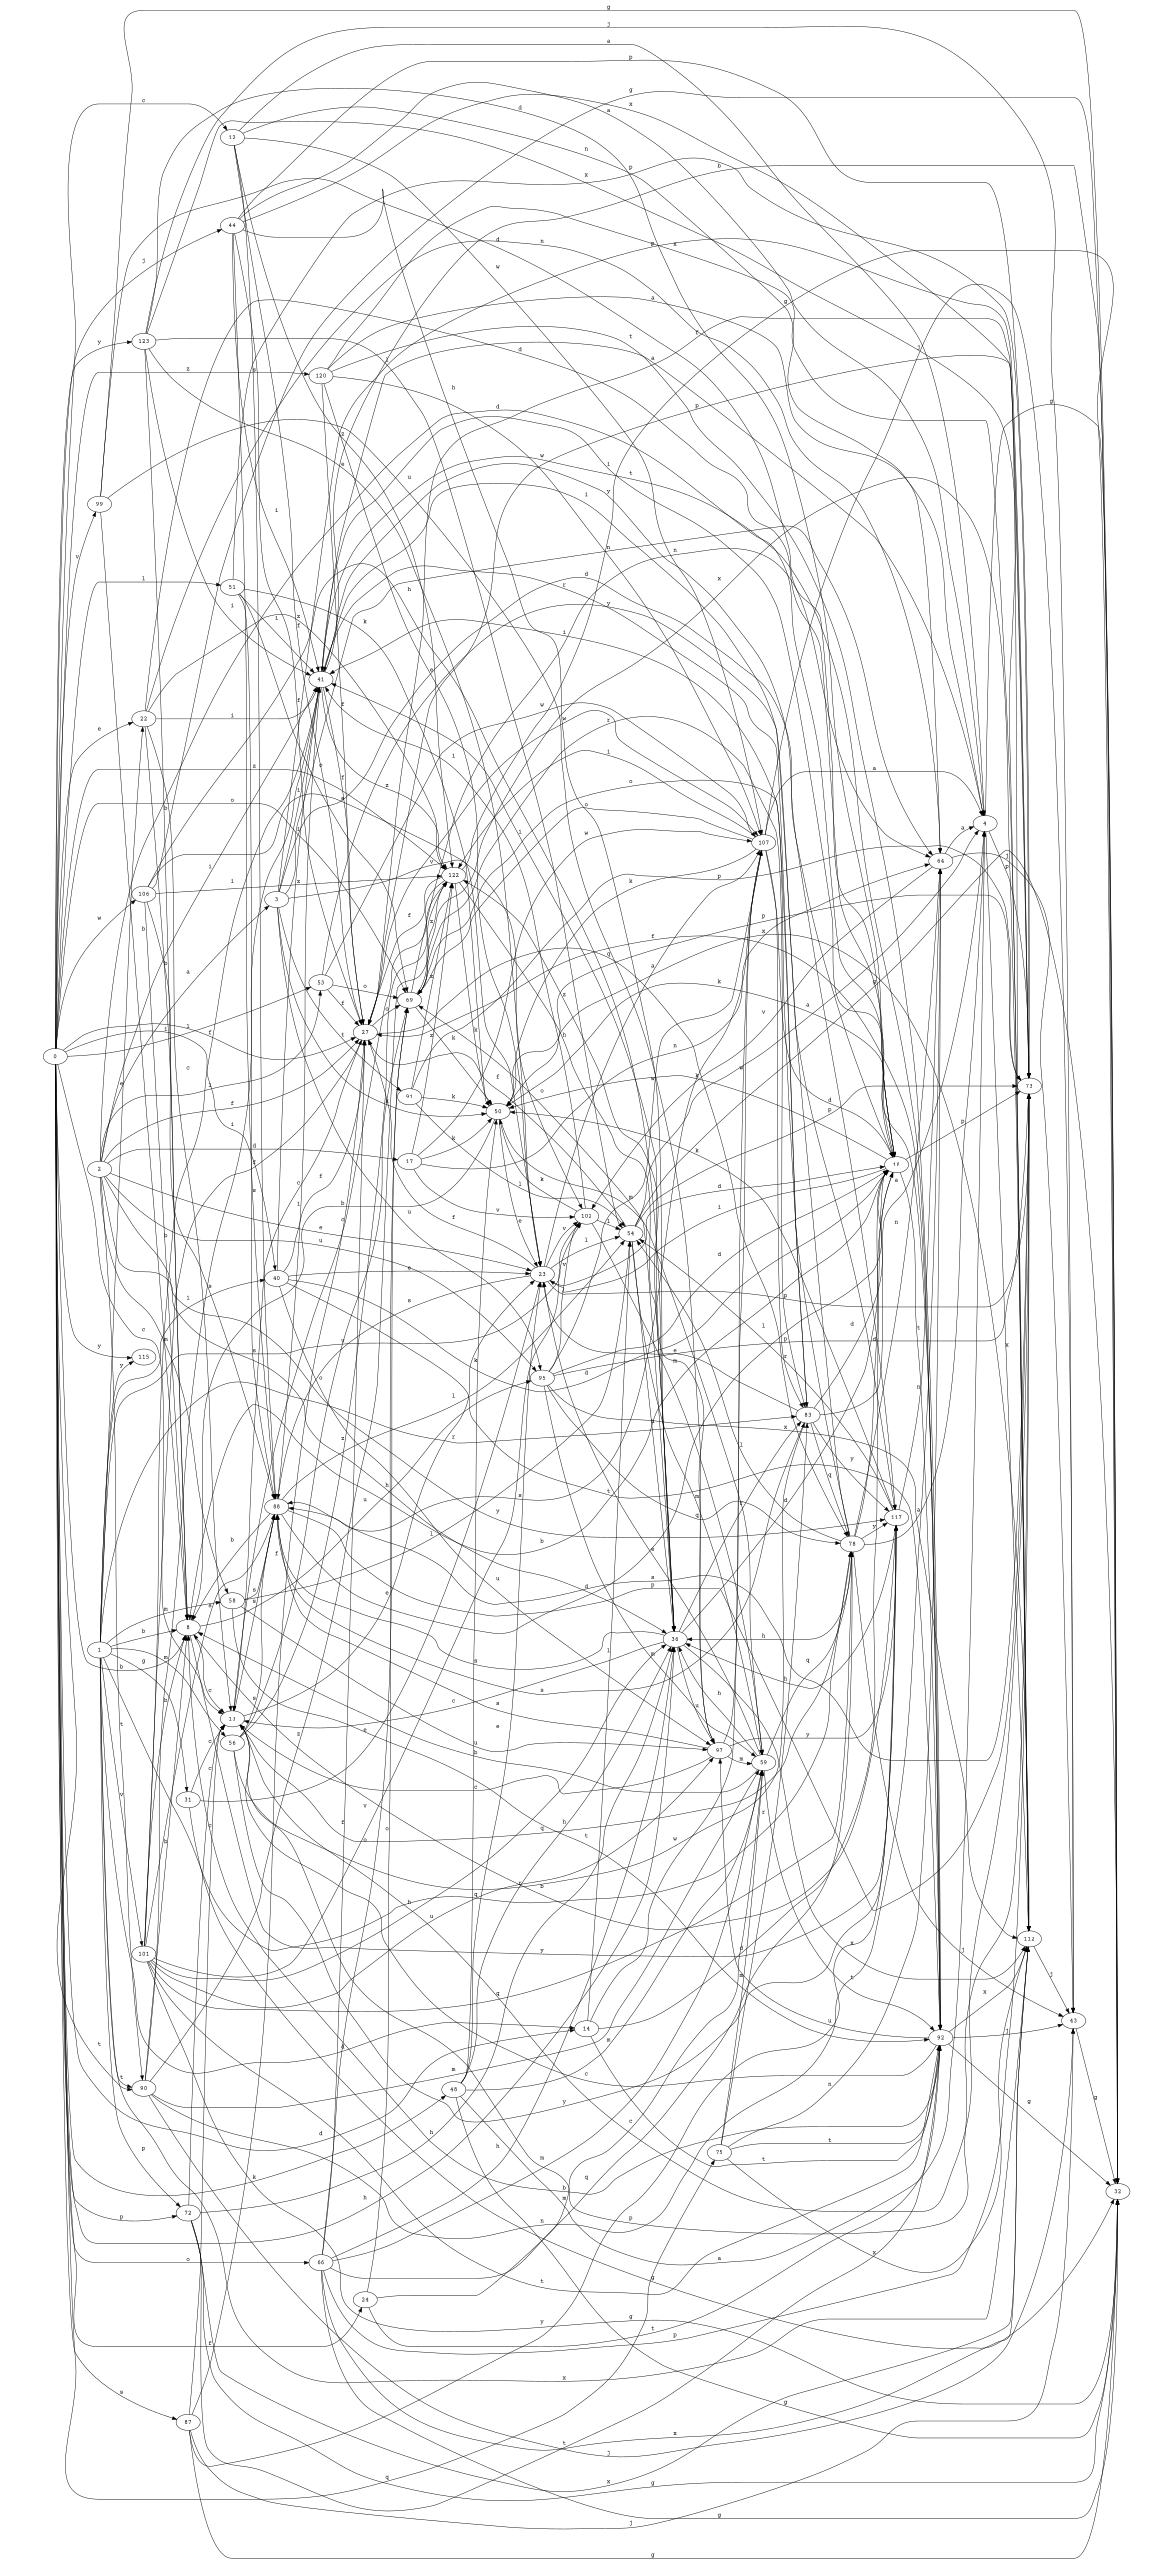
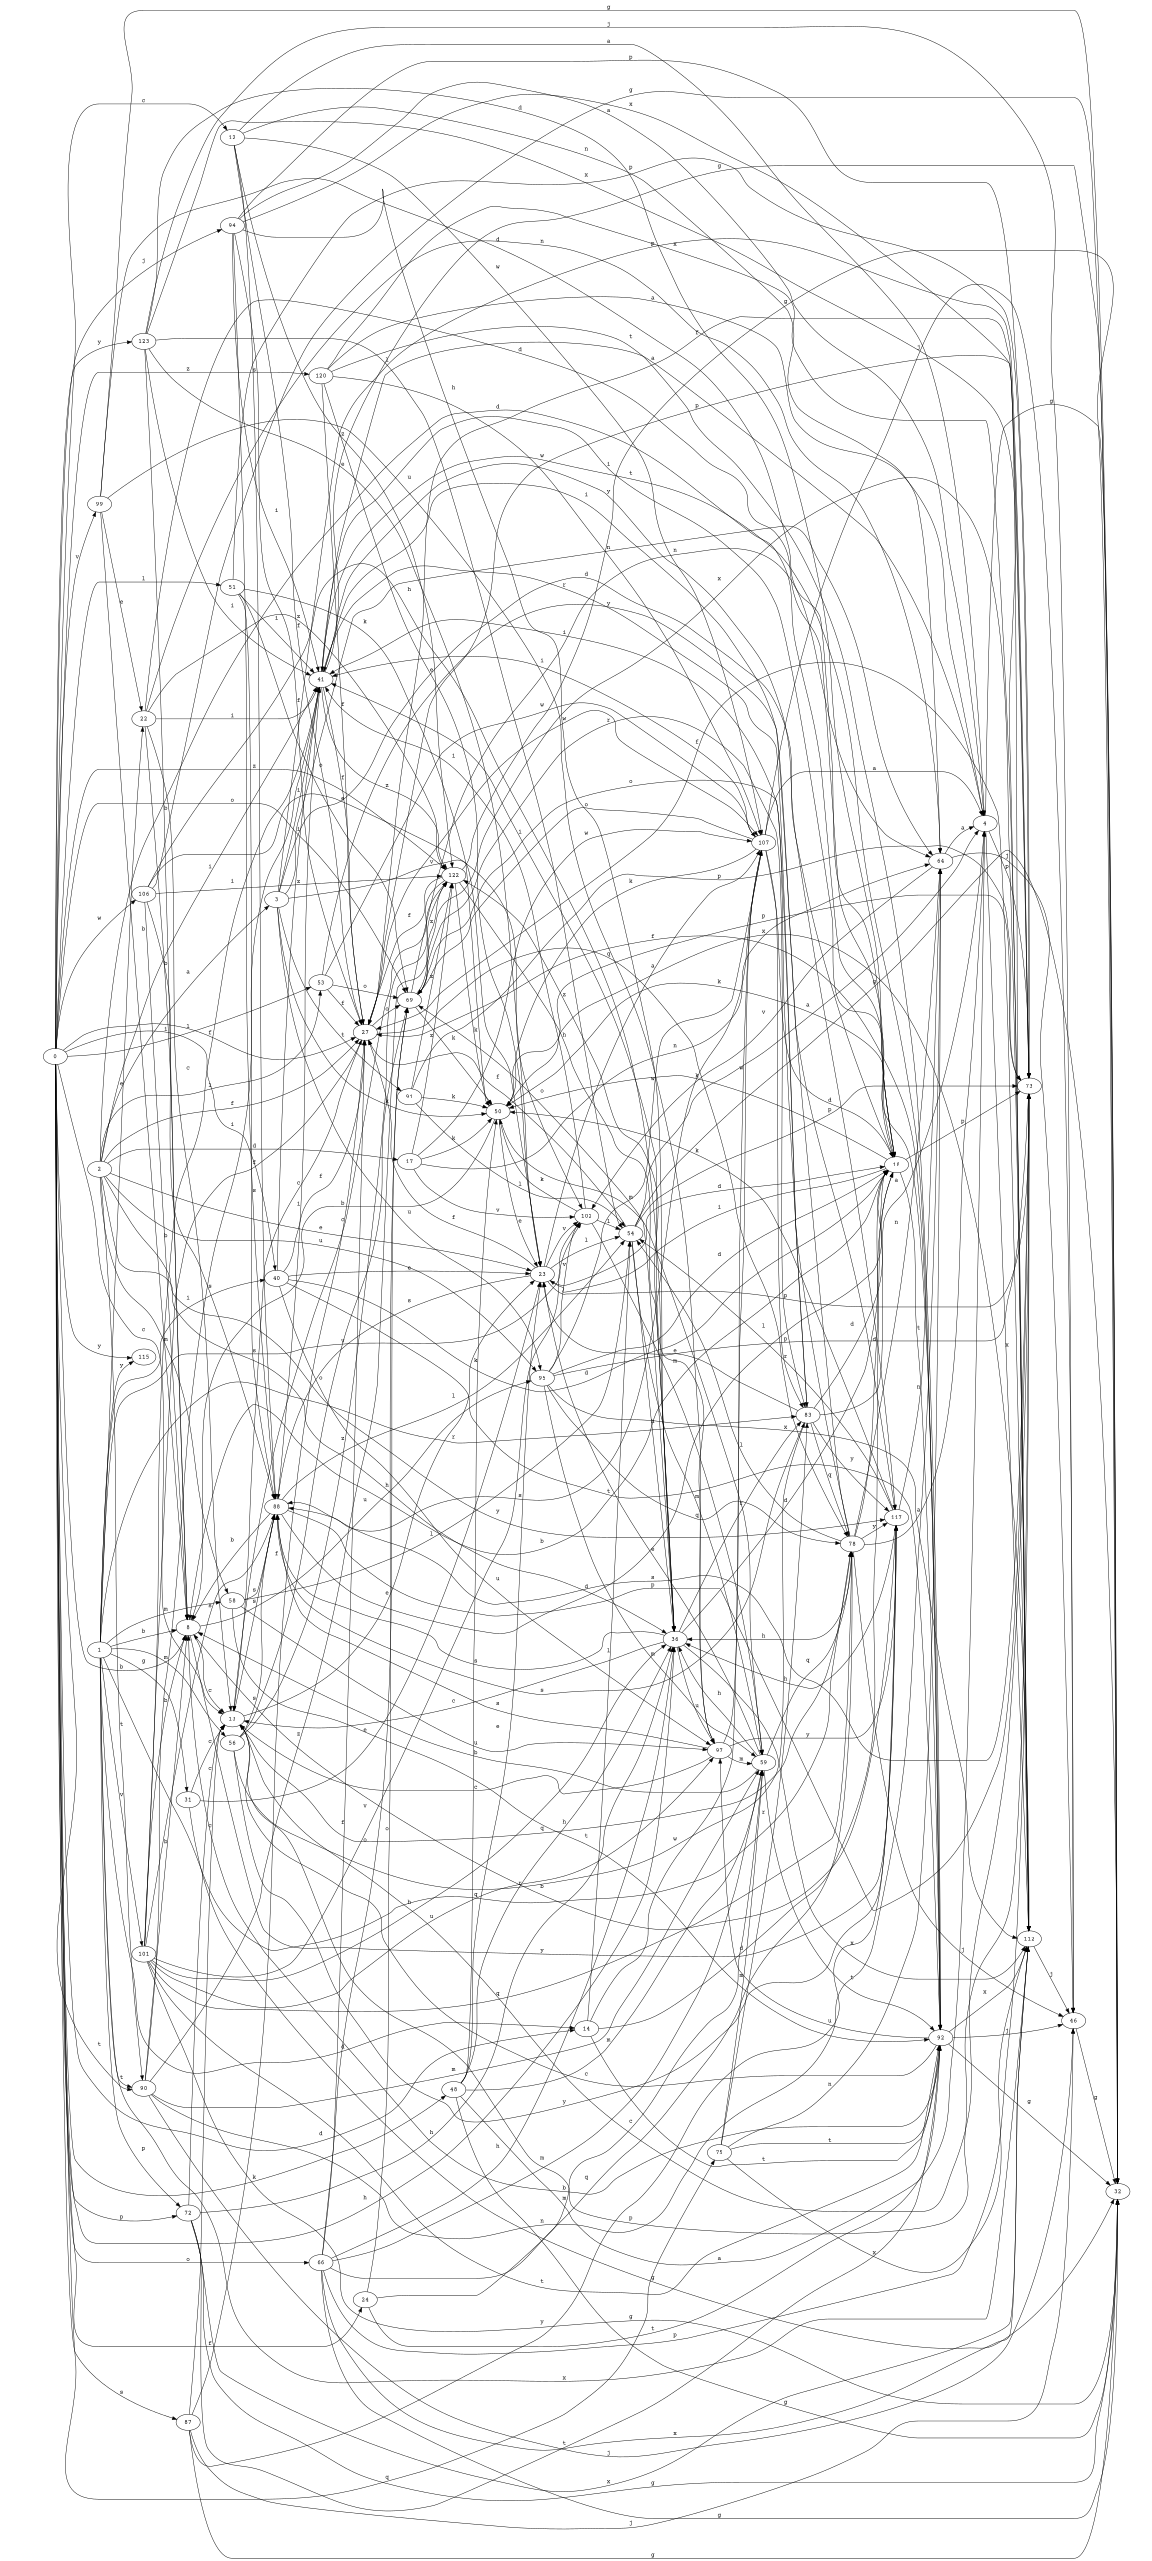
(719, 166) -> (719, 166)
(232, 226) -> (232, 226)
(595, 752) -> (578, 682)
(62, 872) -> (121, 609)
none -> (1005, 951)
(1074, 2021) -> (1074, 2021)
